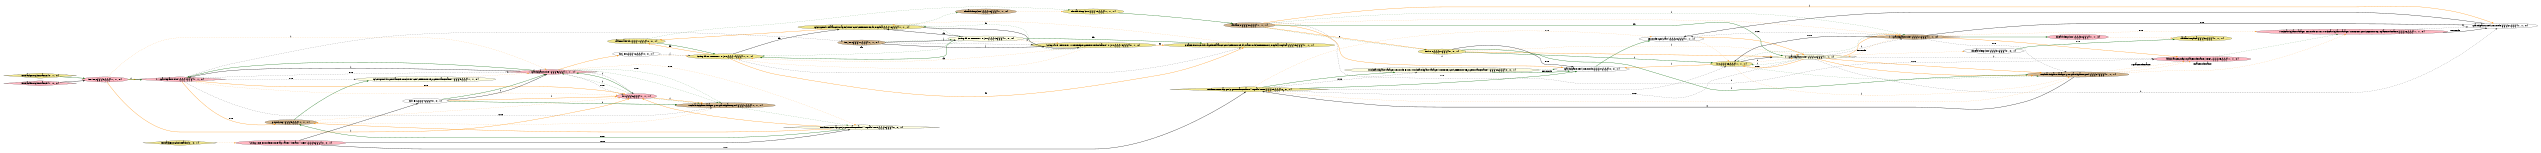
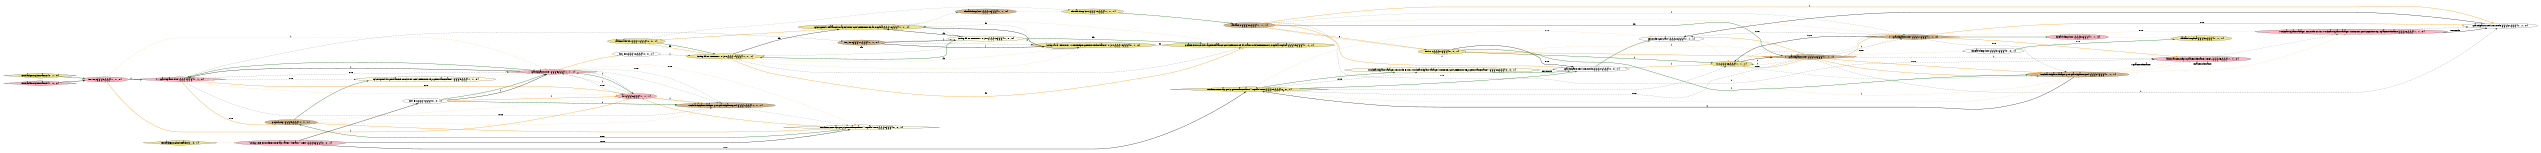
(2195, 24) -> (2195, 24)
(1861, 51) -> (1861, 51)
(1810, 57) -> (1810, 57)
